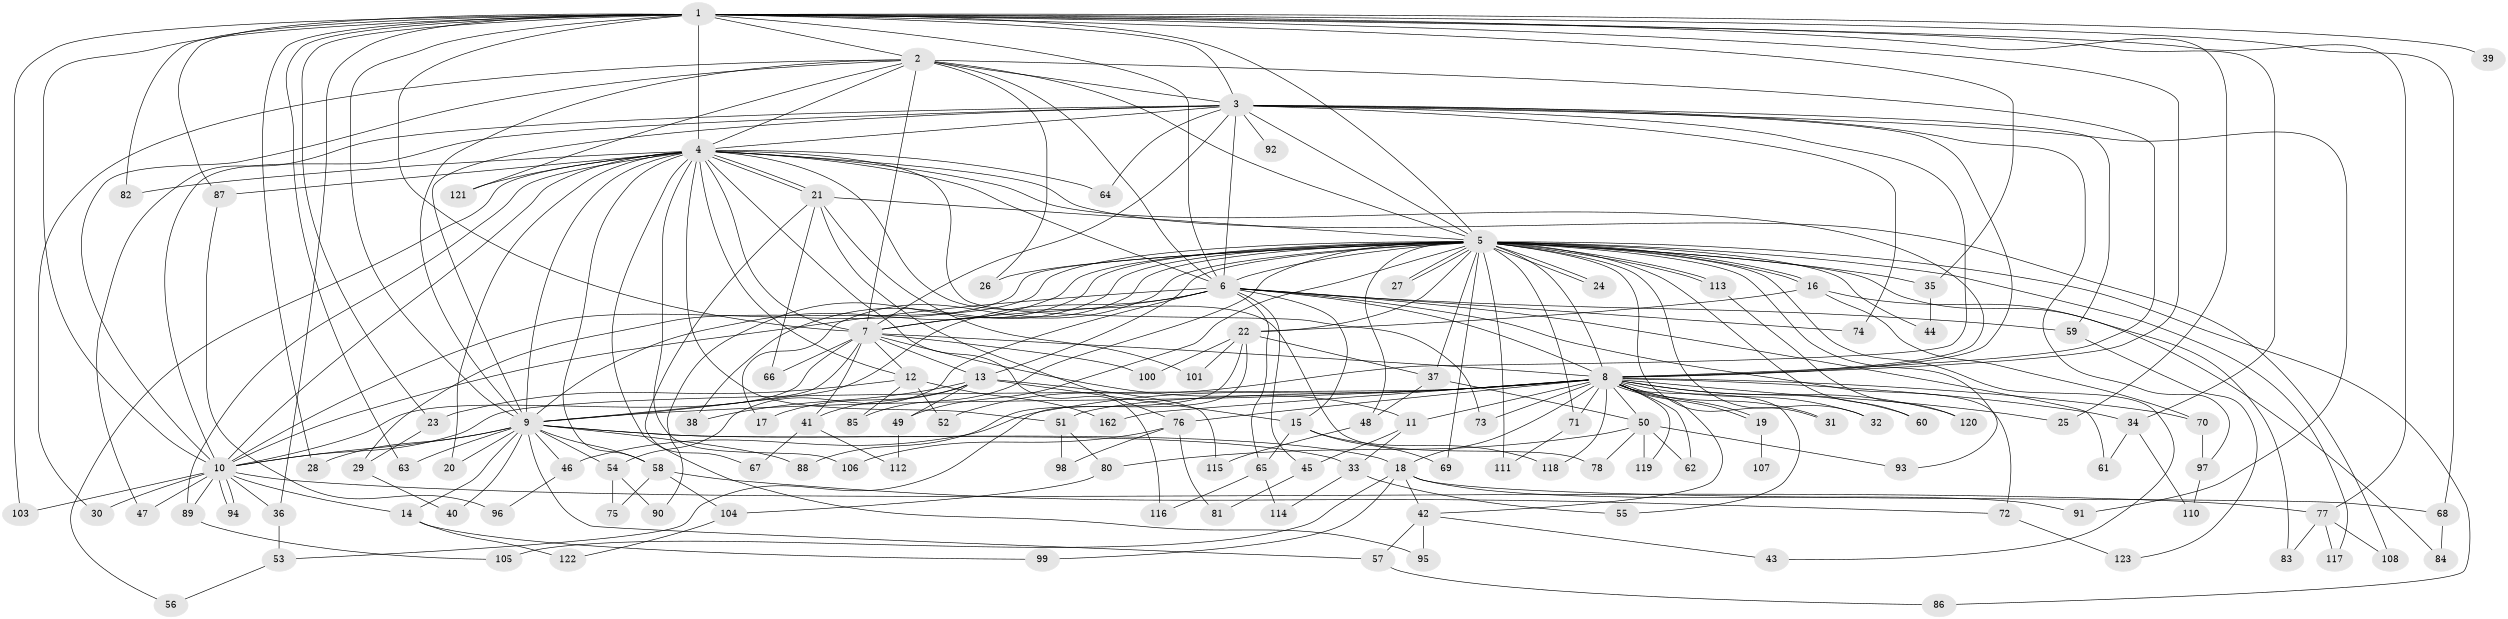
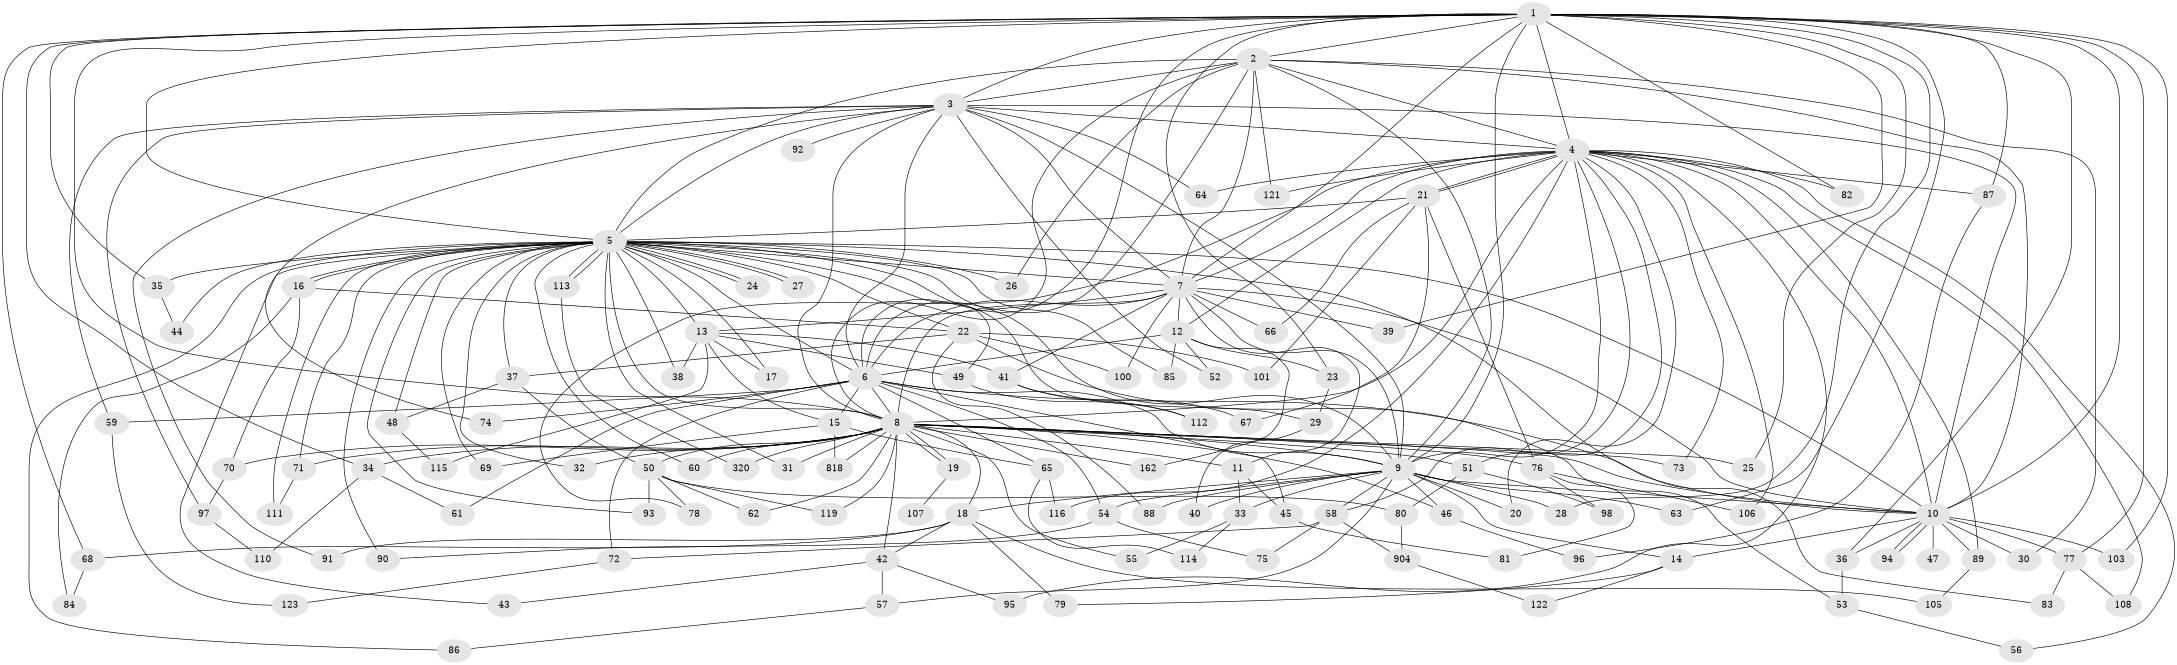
(555, 124) -> none
(970, 187) -> (1028, 353)
none -> (1276, 308)
(1969, 423) -> (741, 469)
(1551, 469) -> (835, 469)
(729, 514) -> (1402, 560)
(1042, 560) -> (1060, 605)
(2335, 560) -> none
